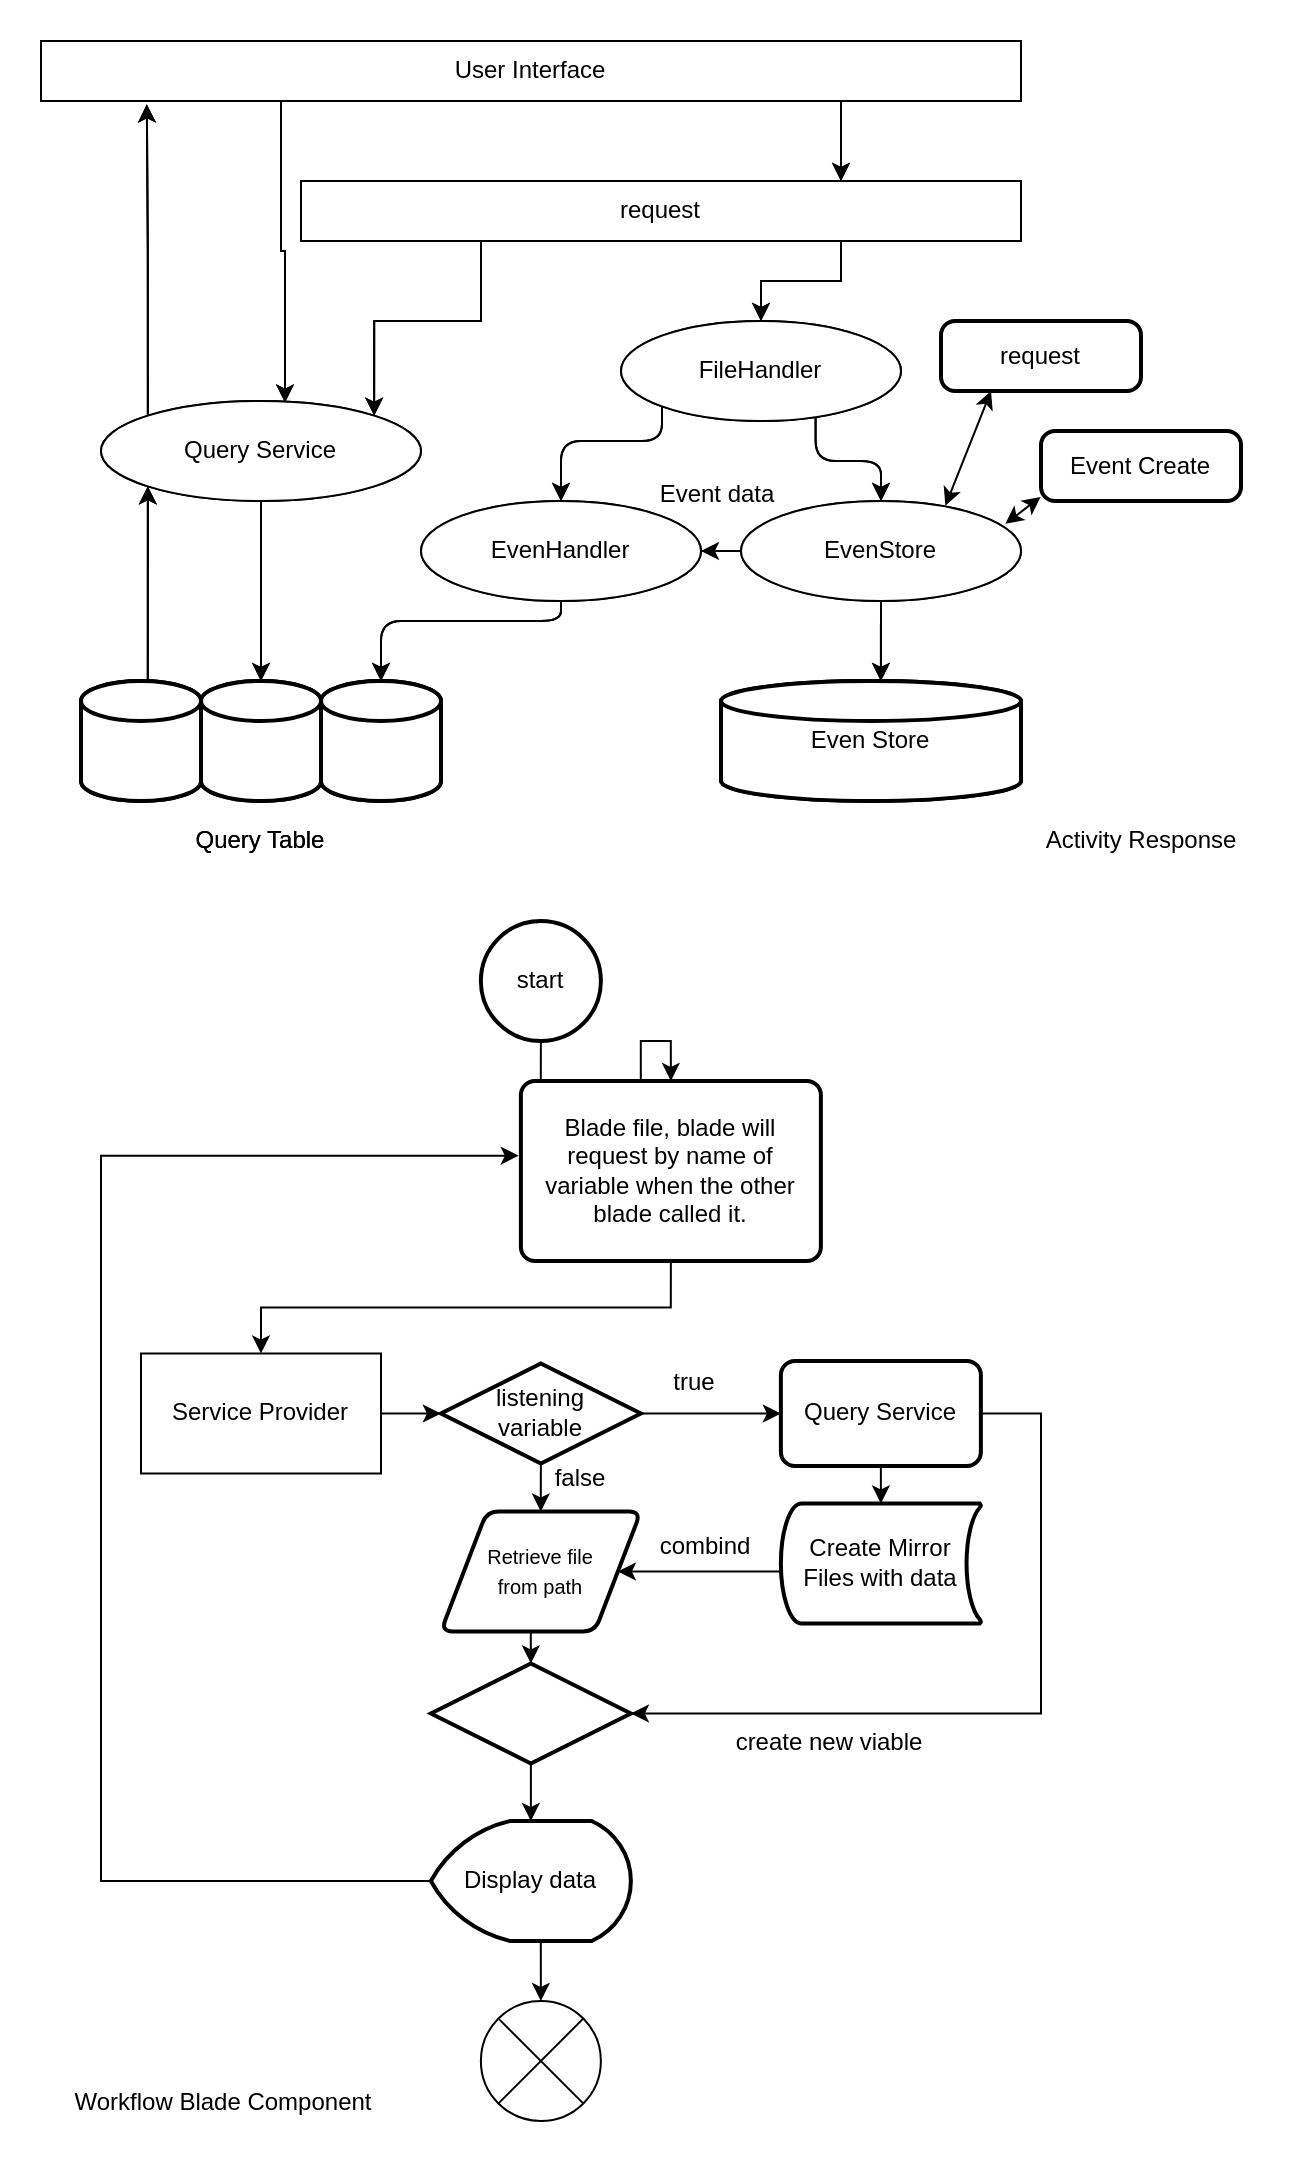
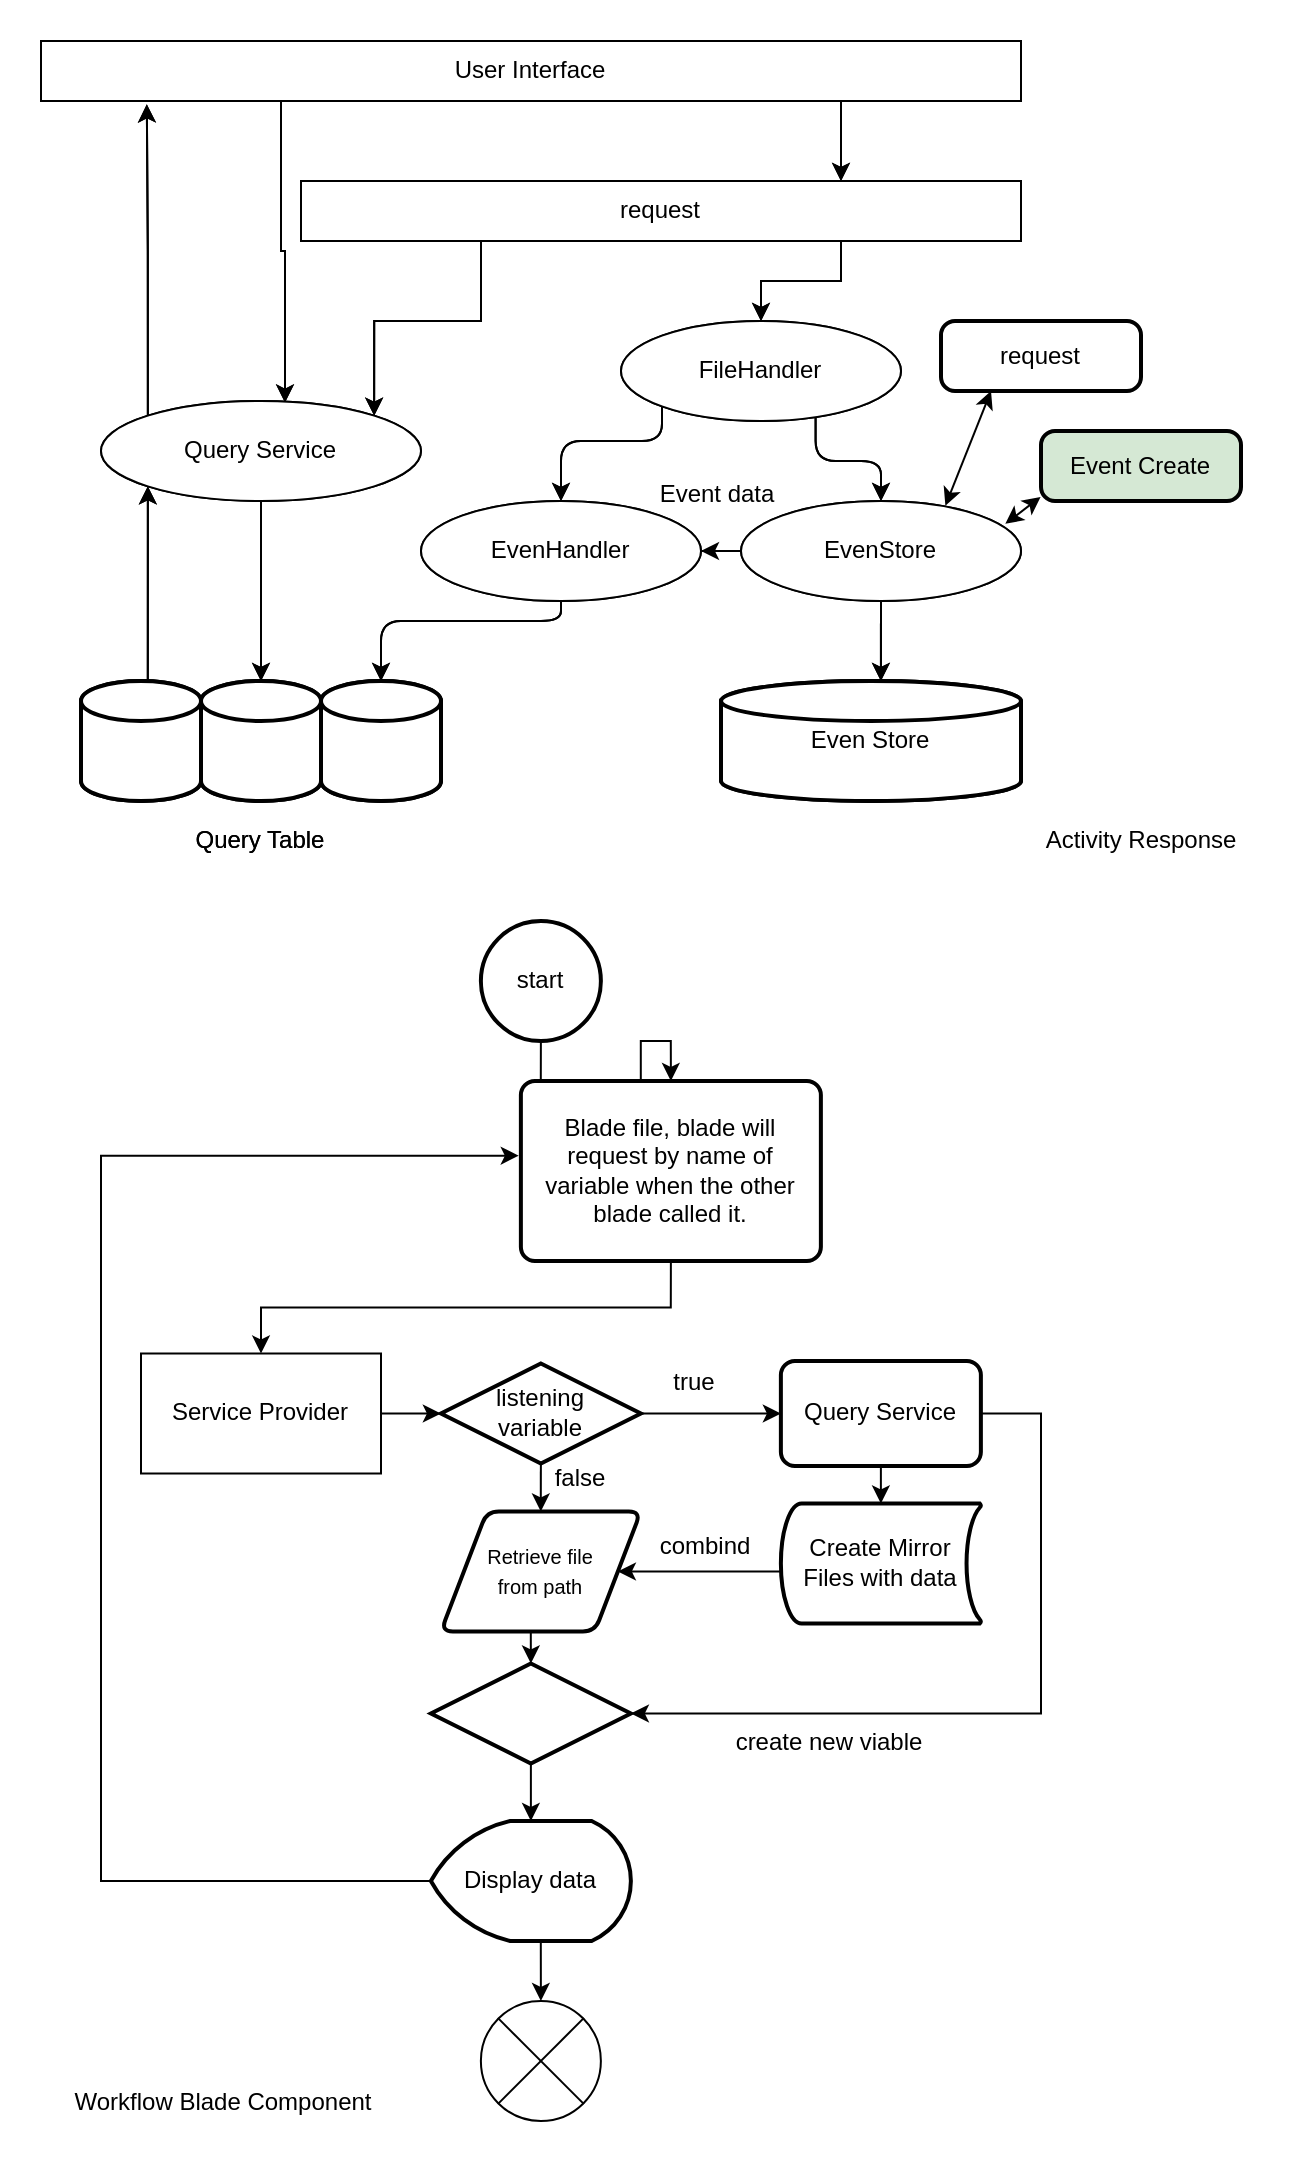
(1141, 466) -> (1141, 466)
